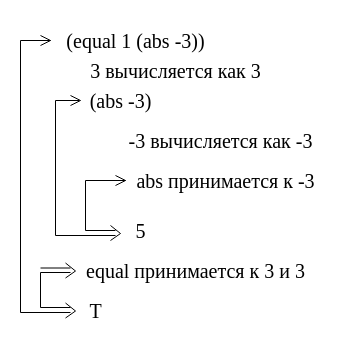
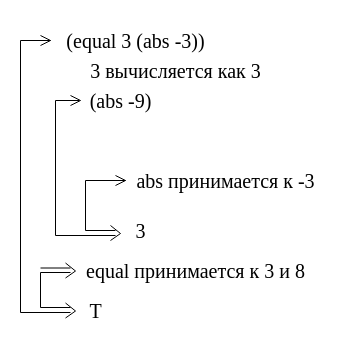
(136, 41) -> (136, 41)
(121, 101) -> (121, 101)
(221, 141) -> none
(141, 231) -> (141, 231)
(196, 271) -> (196, 271)
